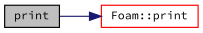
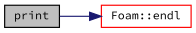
(150, 16) -> (146, 16)
